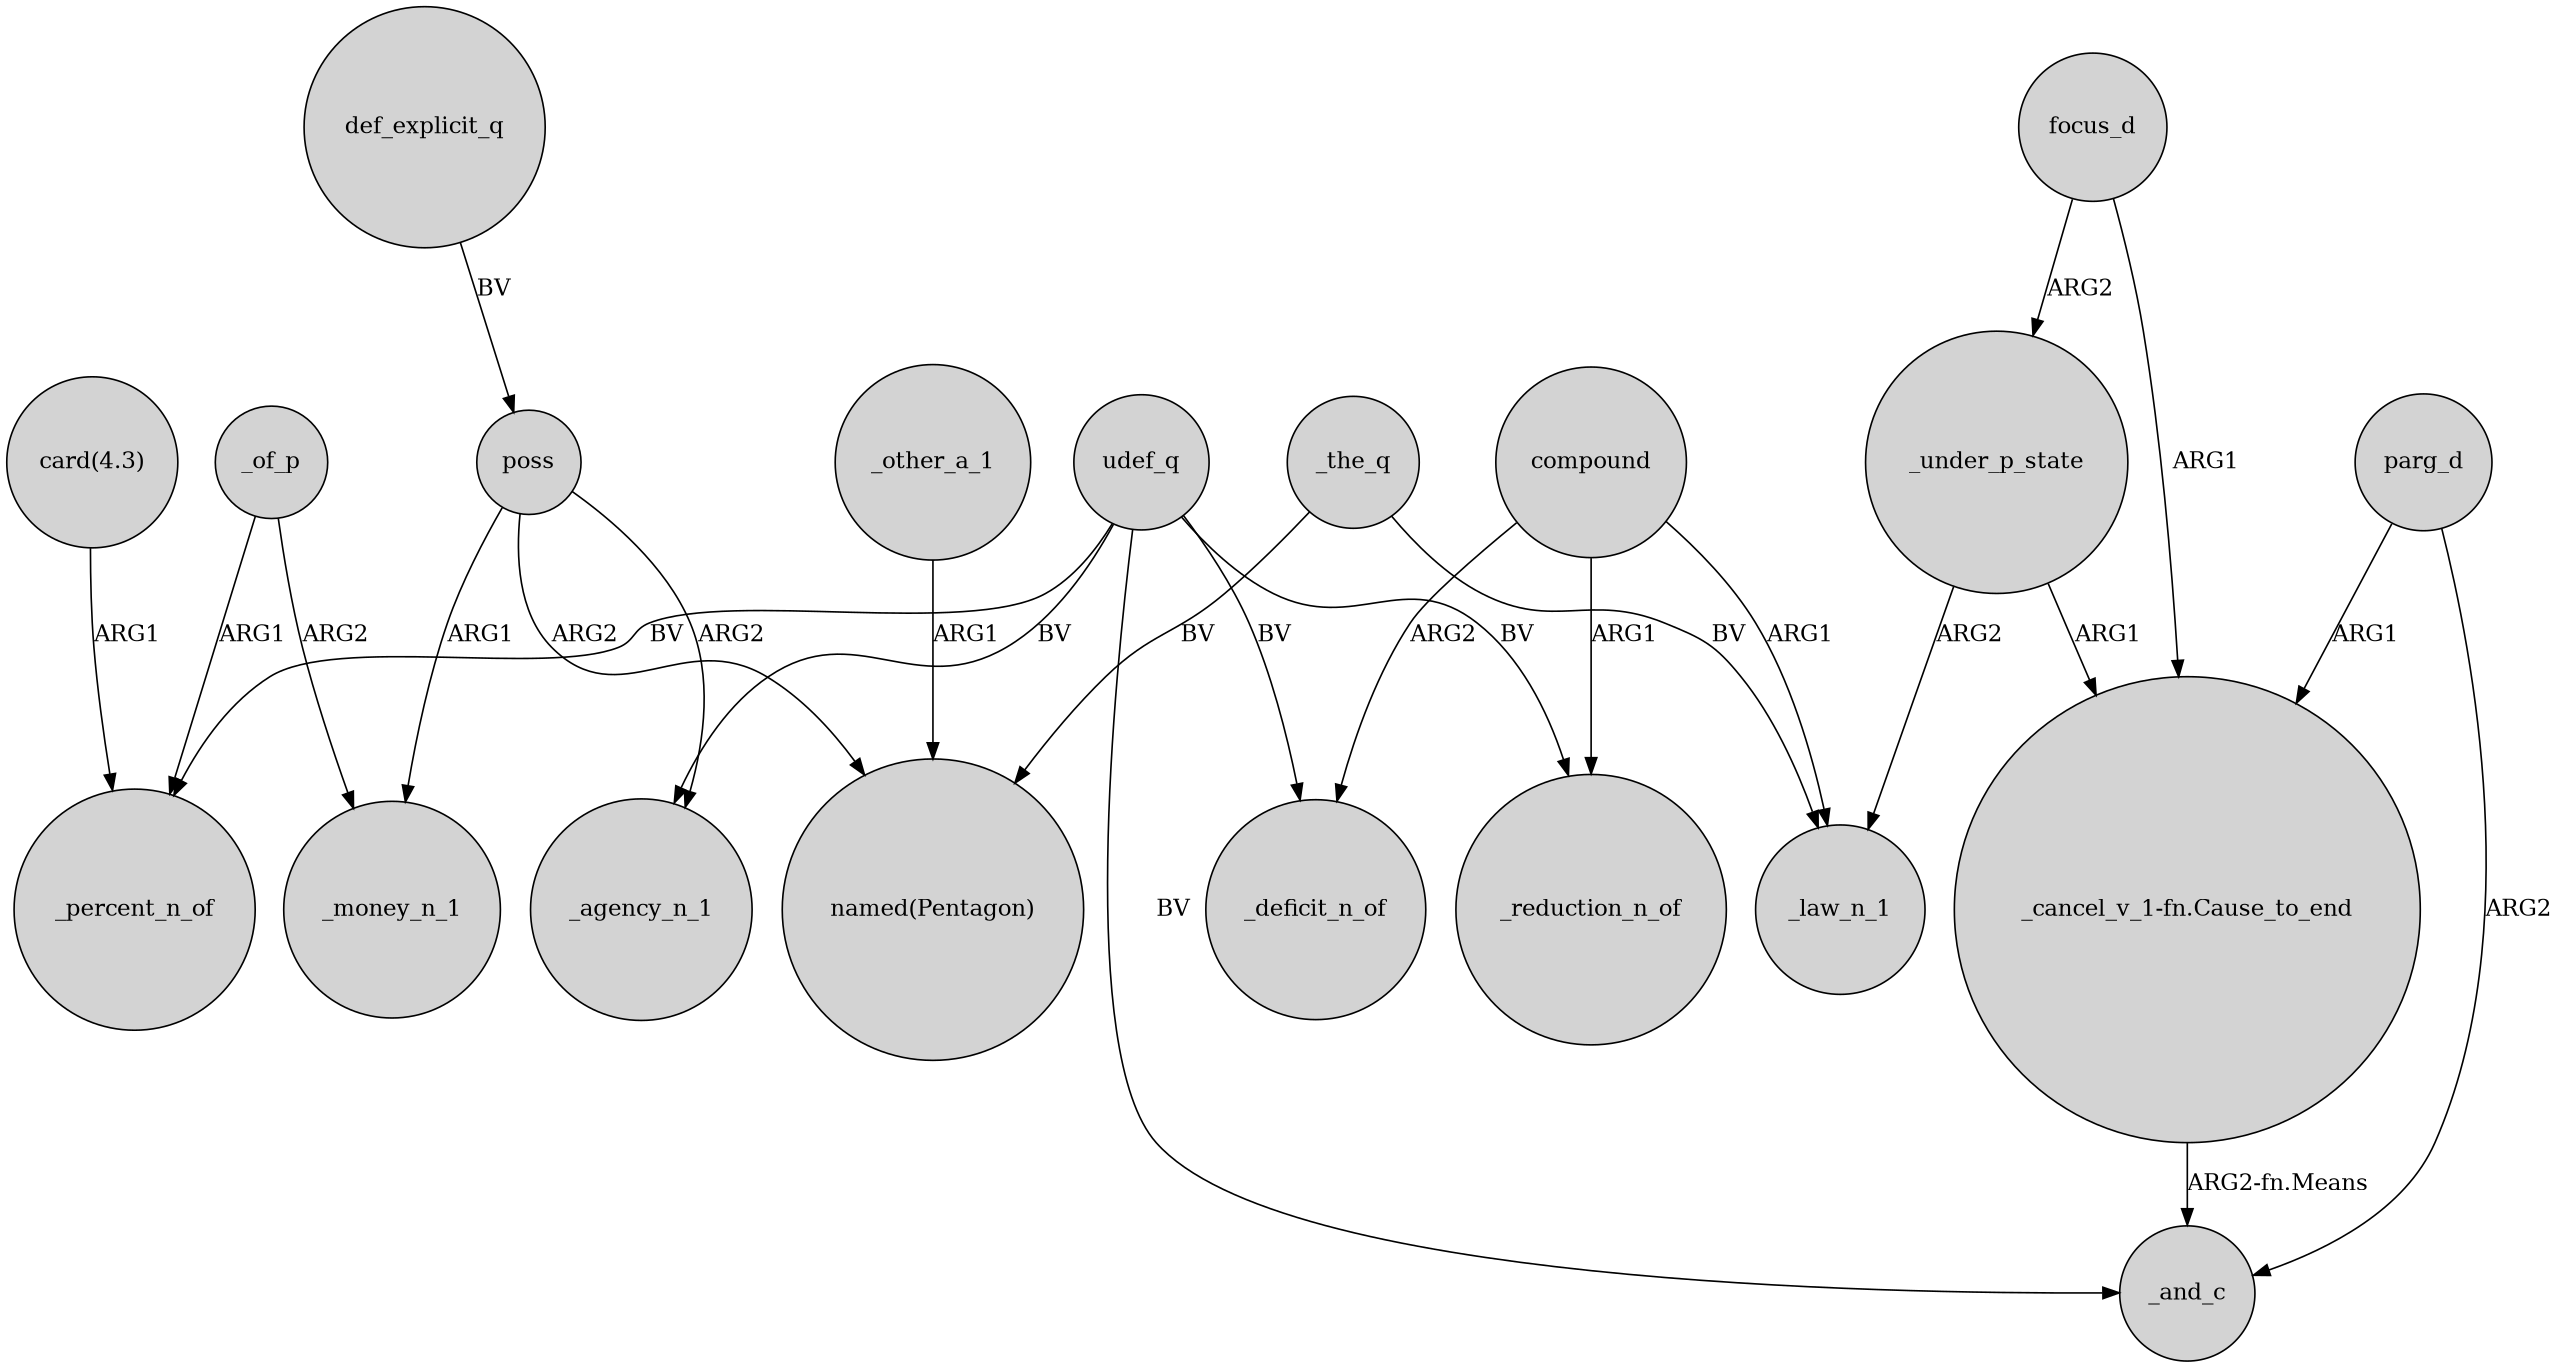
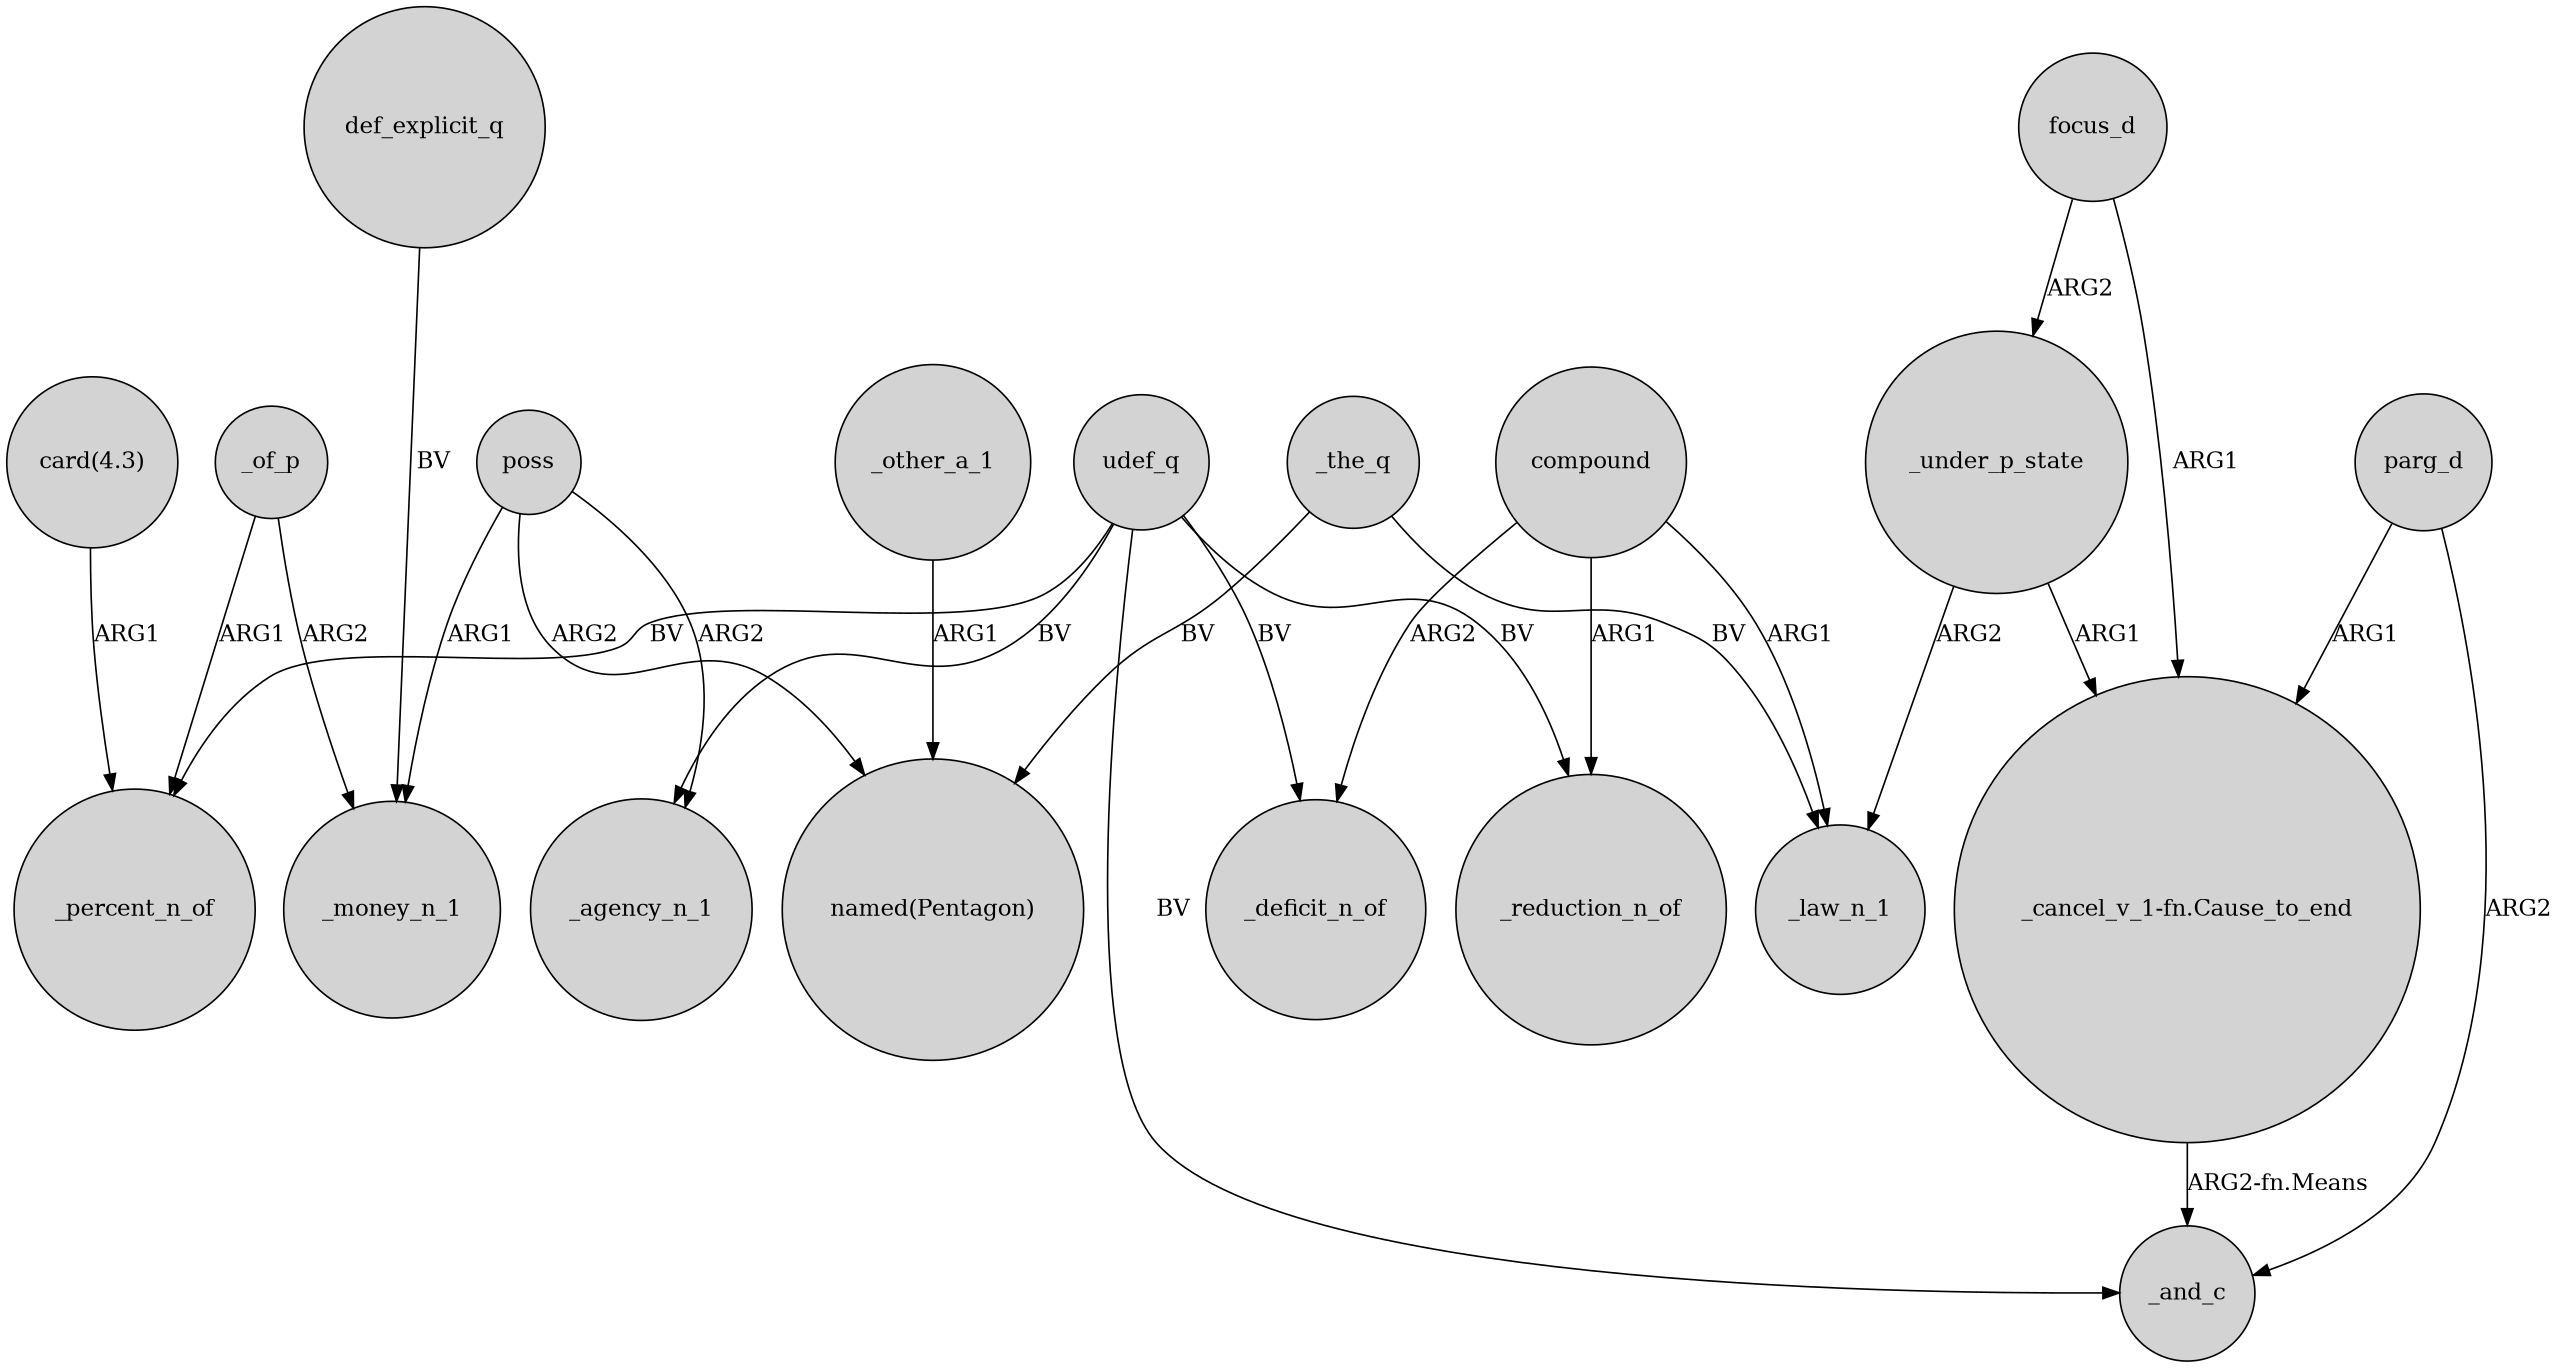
(485, 320) -> (408, 516)
